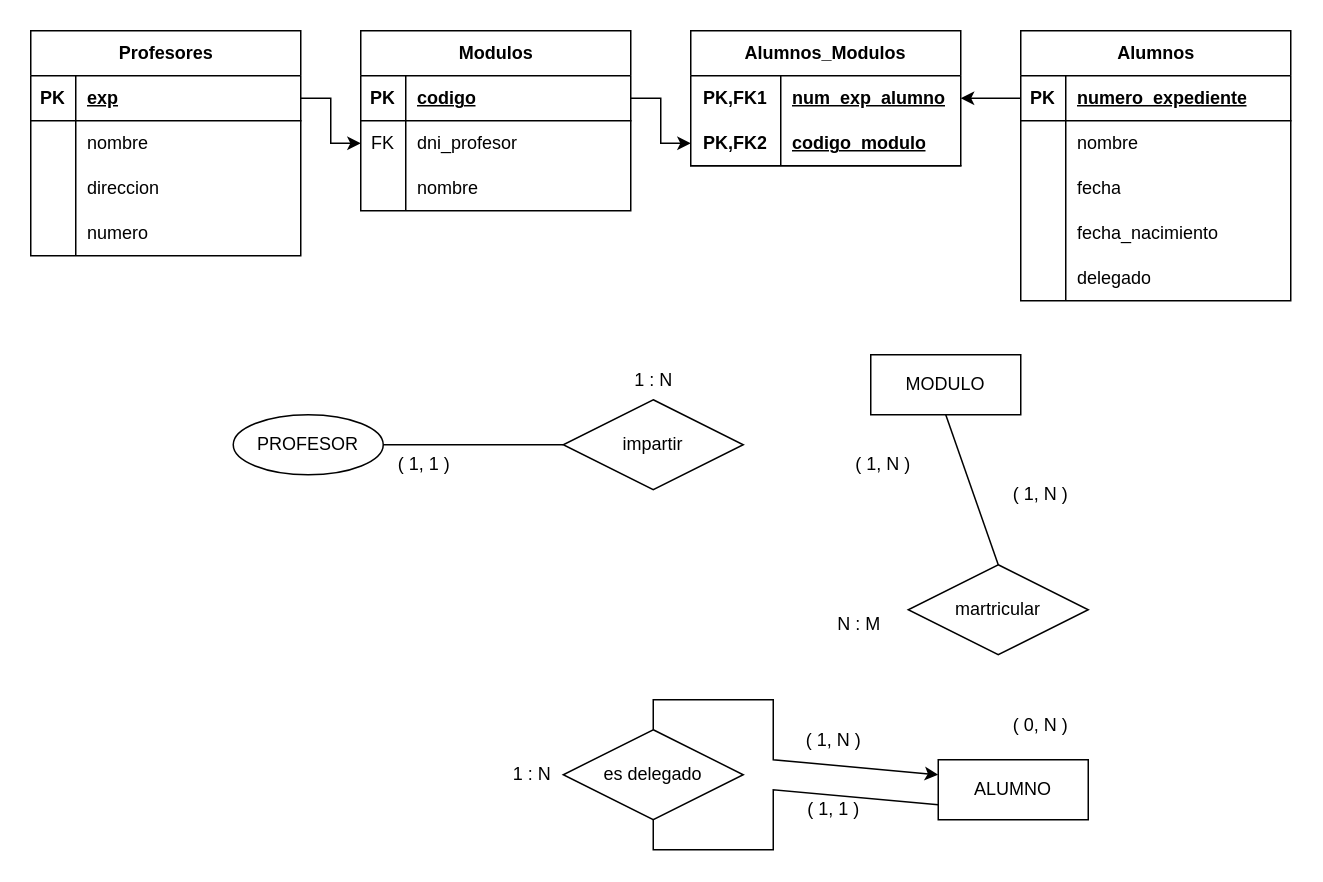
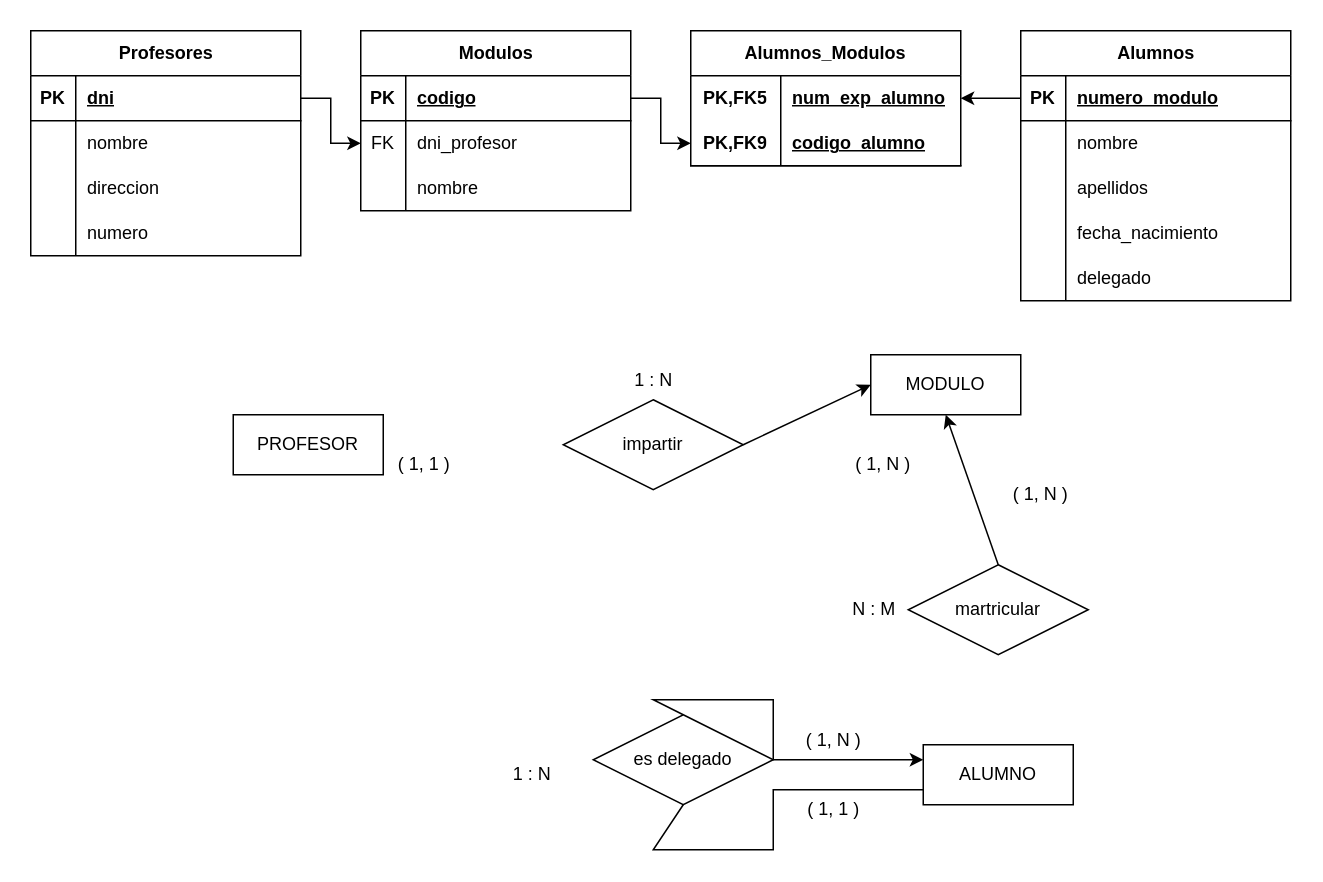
(103, 98) -> (101, 98)
(736, 98) -> (736, 98)
(1161, 98) -> (1141, 98)
(736, 143) -> (736, 143)
(854, 143) -> (854, 143)
(1103, 188) -> (1116, 188)
none -> (802, 417)
(948, 420) -> (949, 425)
(308, 445) -> (308, 445)
(473, 445) -> none
(858, 625) -> (873, 610)
(1040, 725) -> none
(653, 775) -> (683, 760)
(1013, 790) -> (998, 775)
